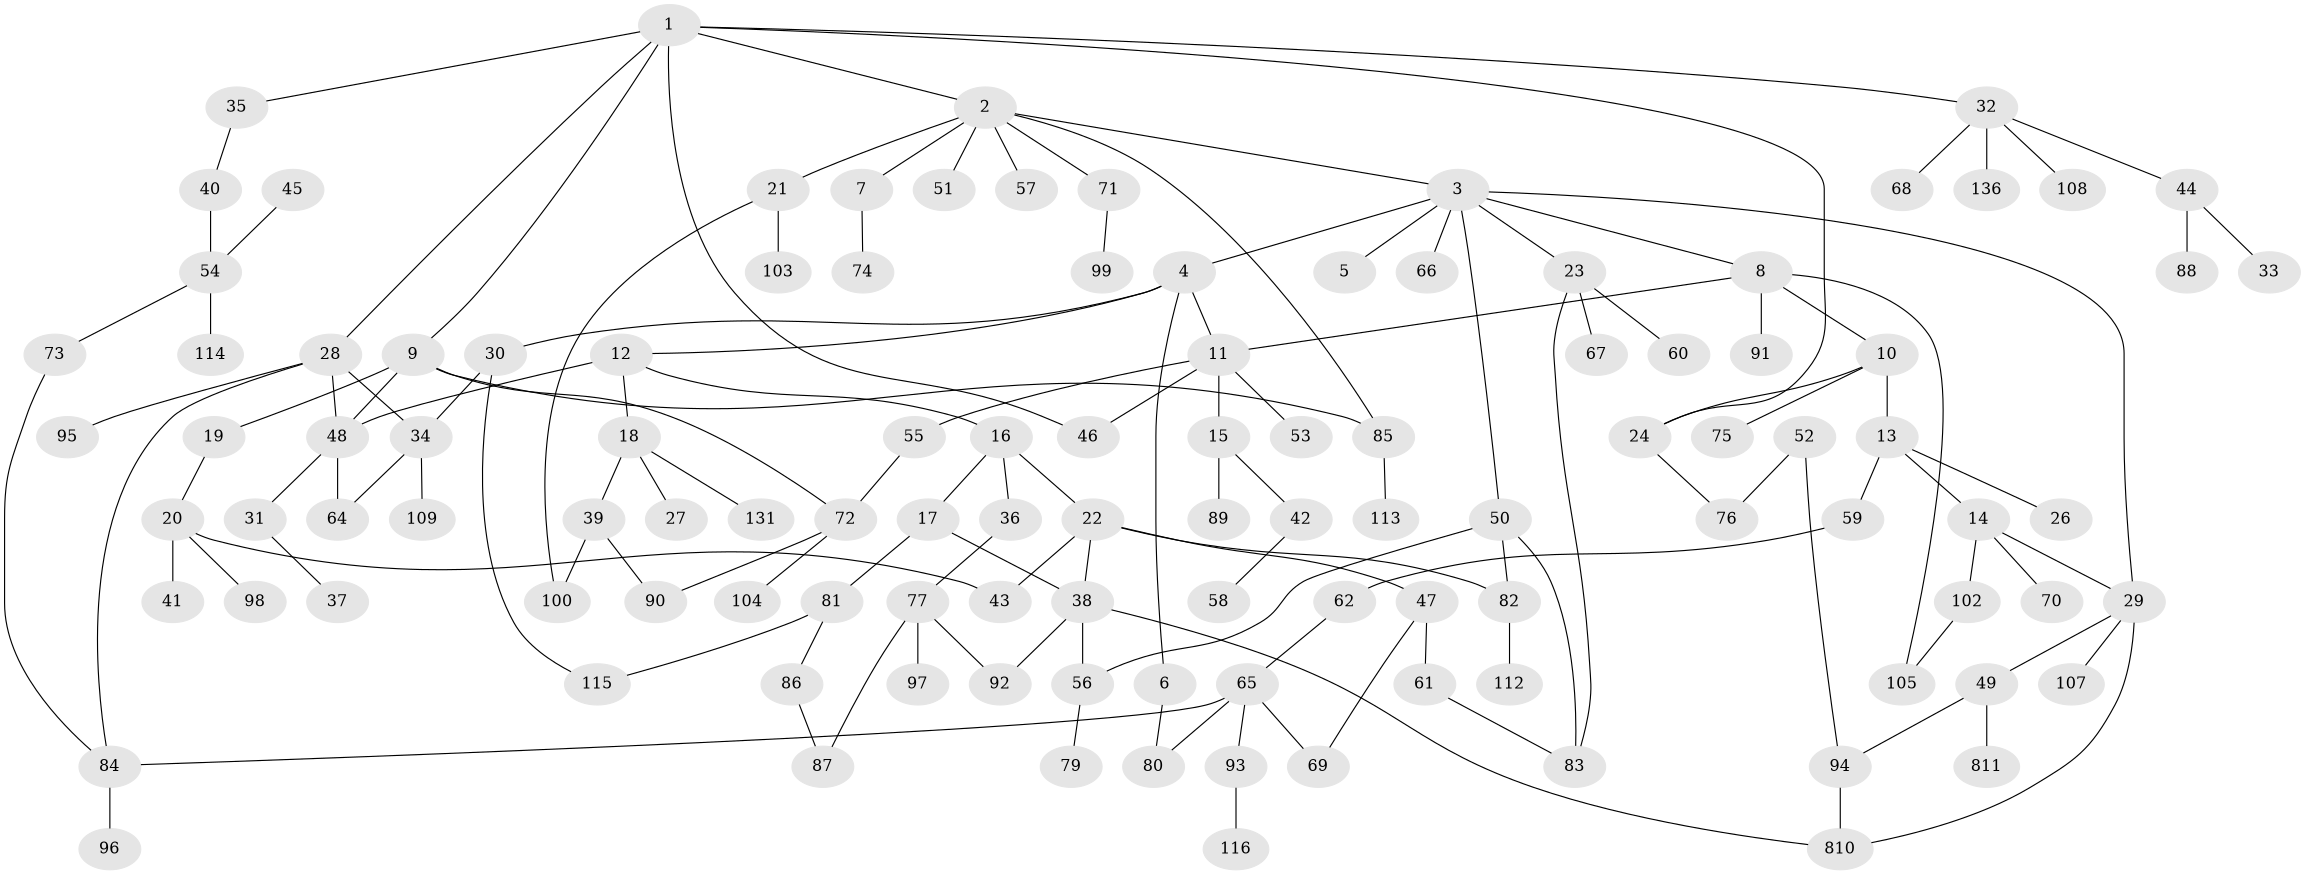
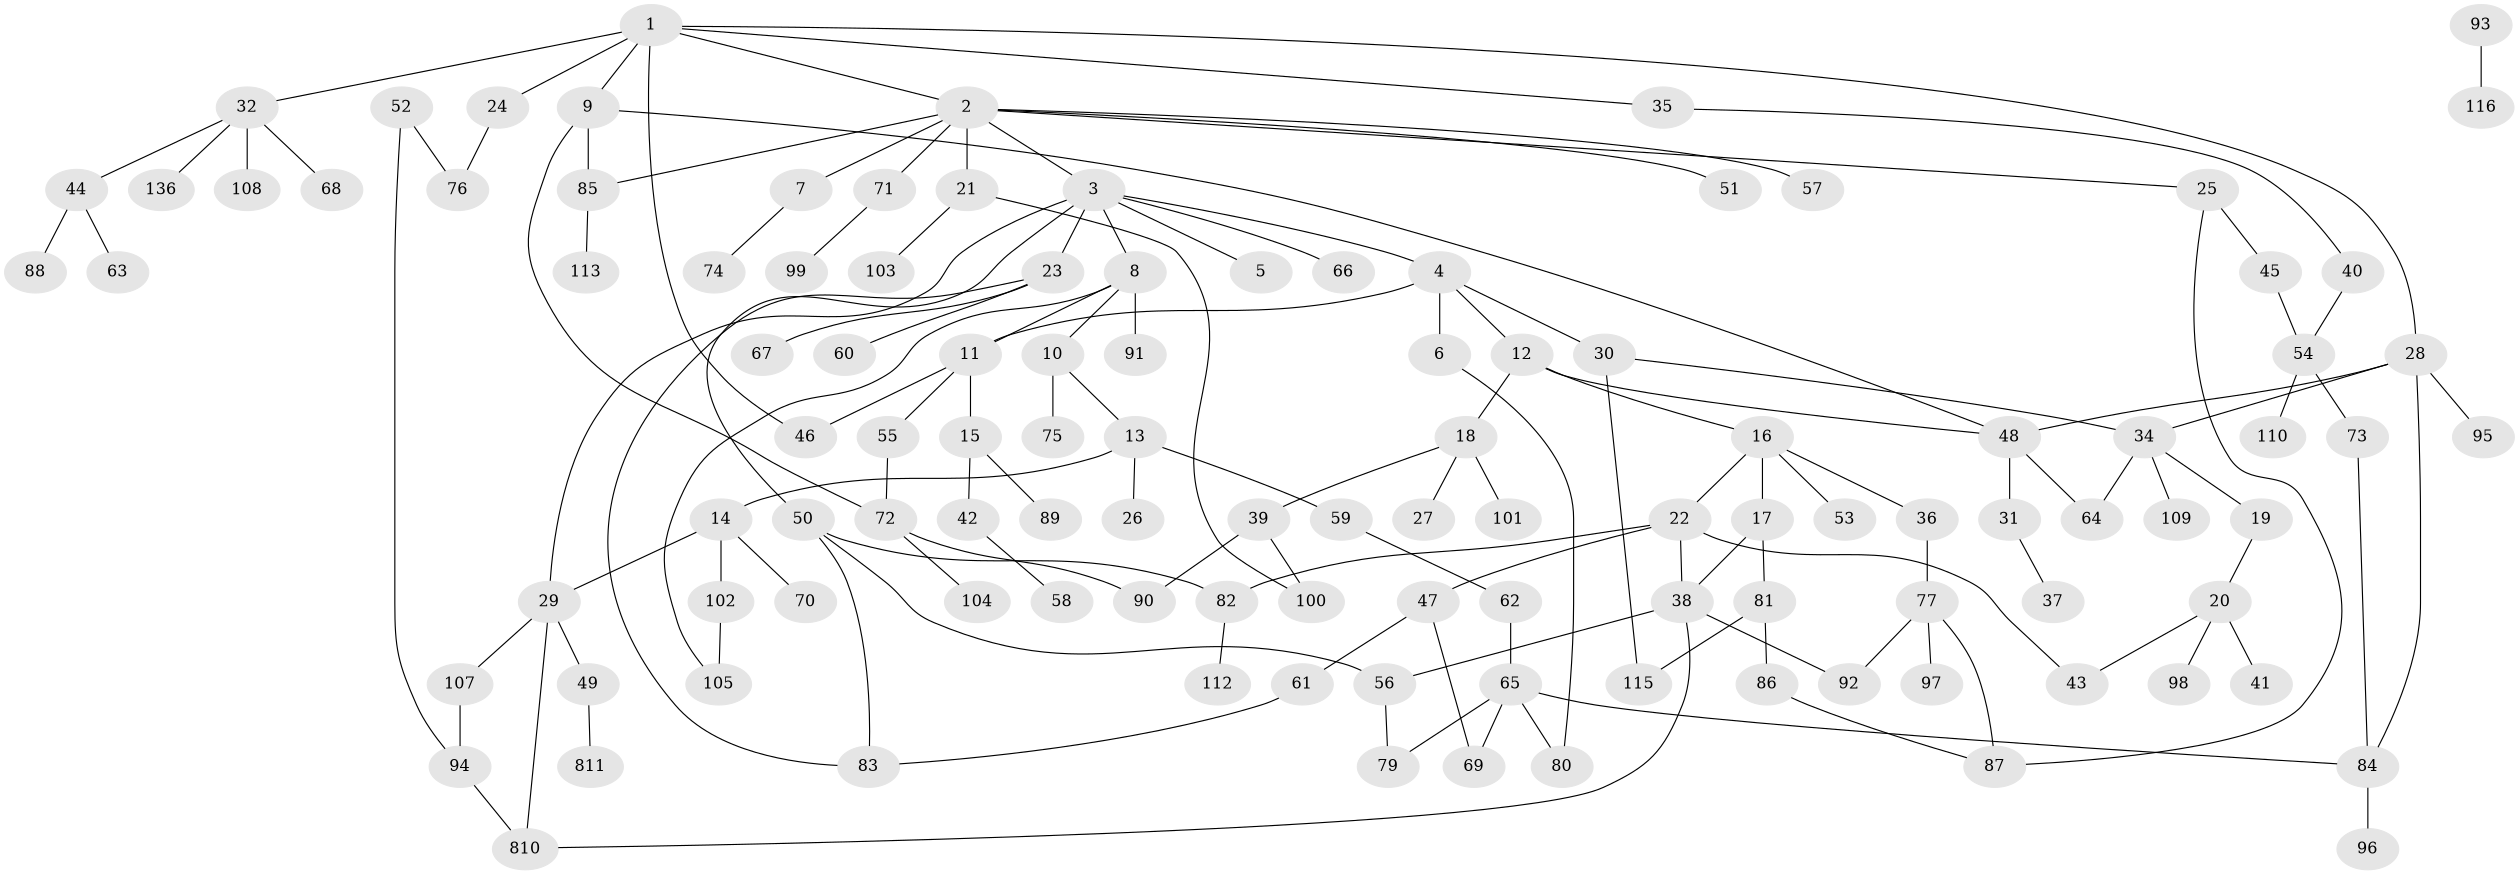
none -> (2208, 190)
(2269, 272) -> (118, 272)
(211, 355) -> (2273, 437)
(1803, 386) -> none
(1256, 392) -> (1804, 478)
(315, 398) -> (2203, 478)
(761, 520) -> (1508, 520)
(1242, 725) -> (1450, 726)
(1913, 726) -> (460, 726)
